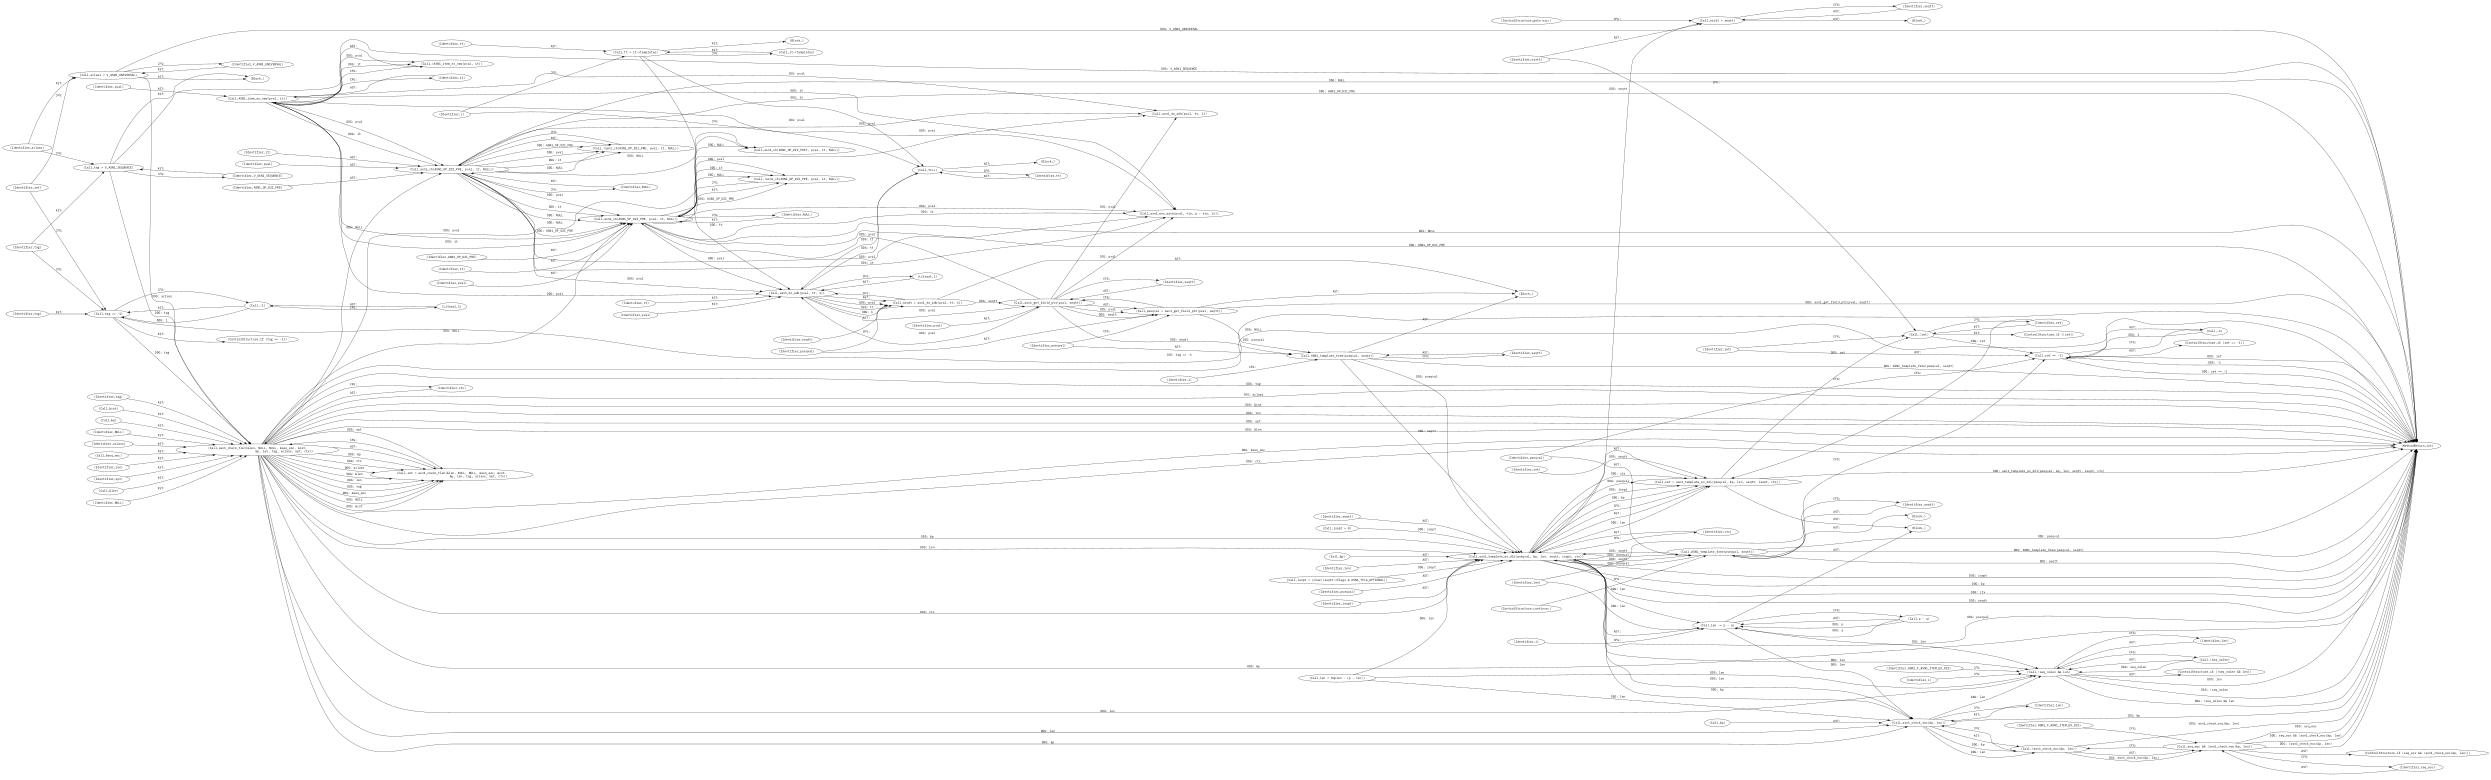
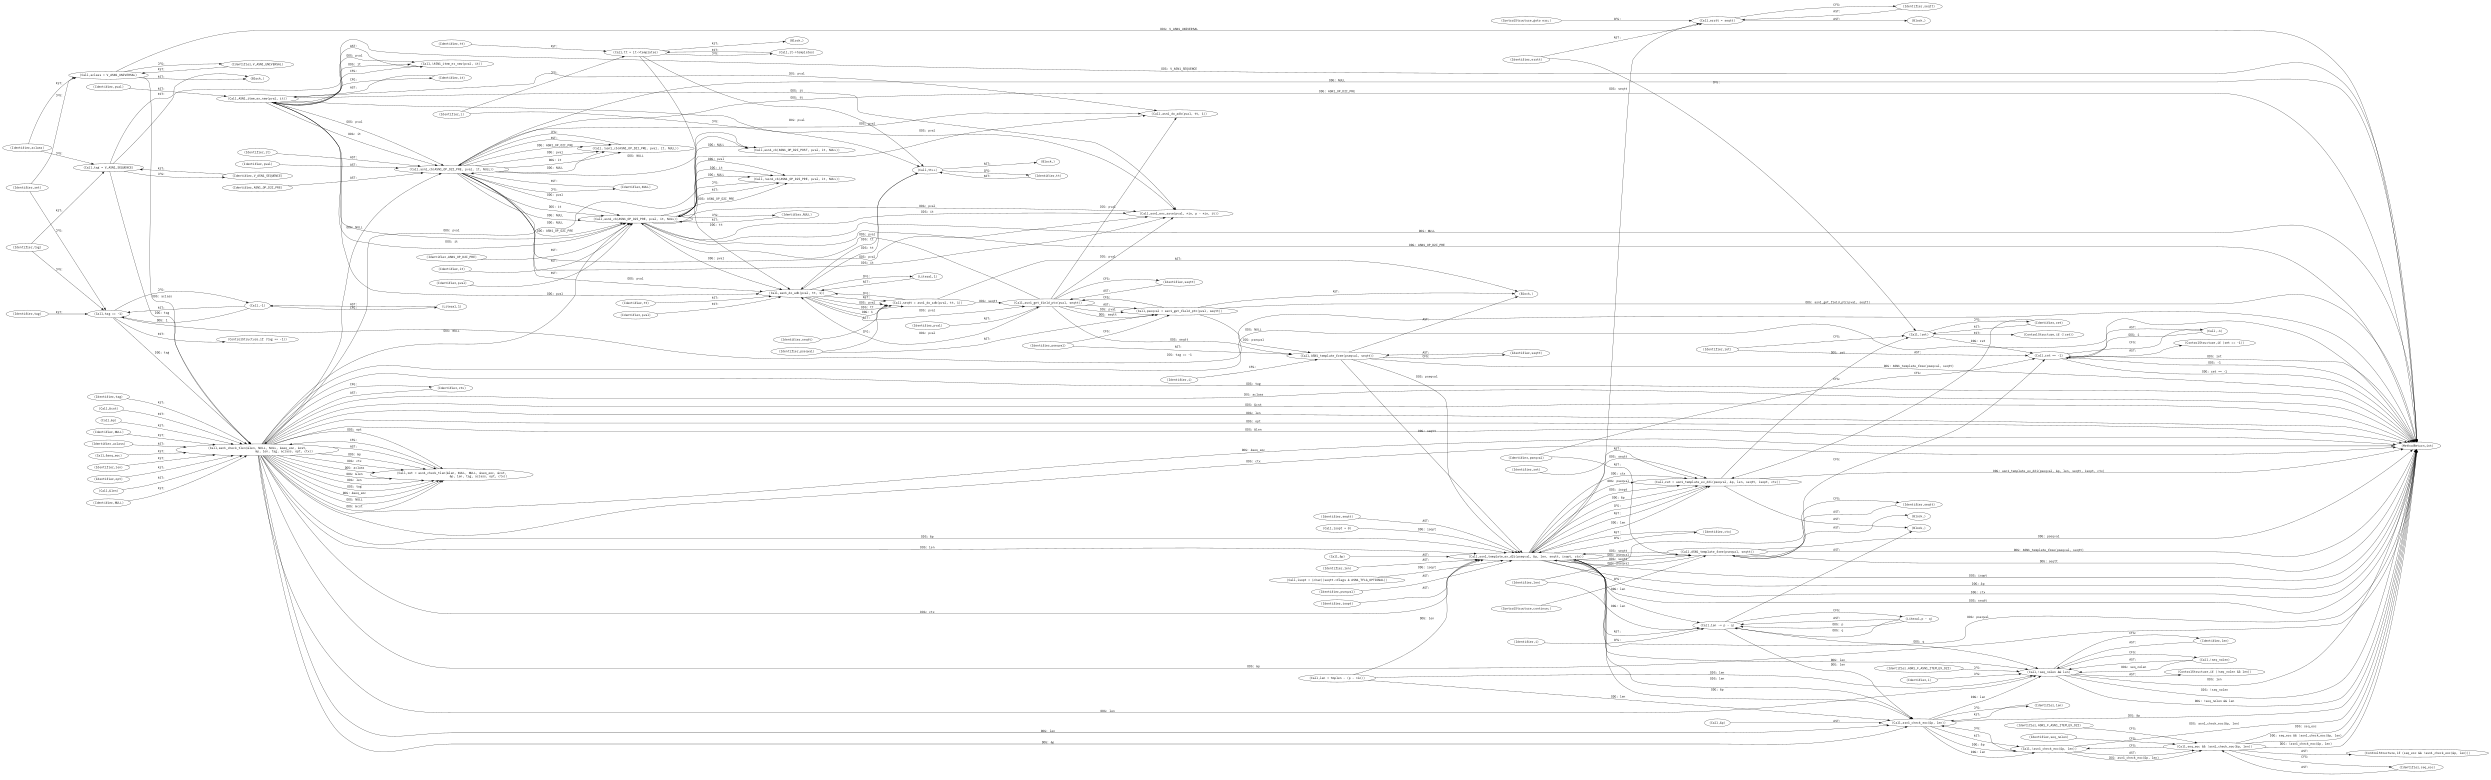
(1919, 619) -> (1919, 619)
(1919, 642) -> (1919, 642)
none -> (2049, 737)
